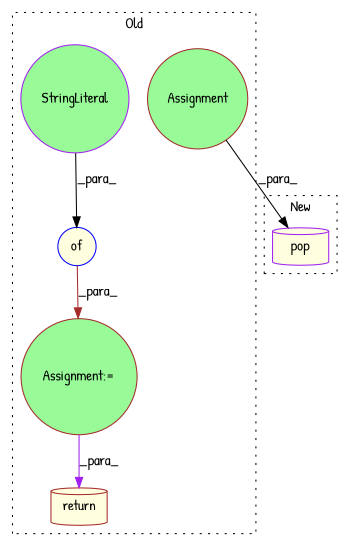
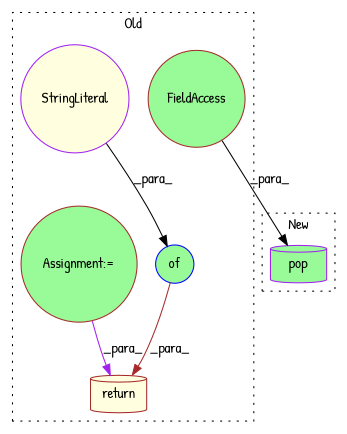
(75, 99) -> (75, 99)
(198, 99) -> (197, 99)
(77, 247) -> (175, 264)
(301, 247) -> (299, 264)
(78, 287) -> (157, 325)
